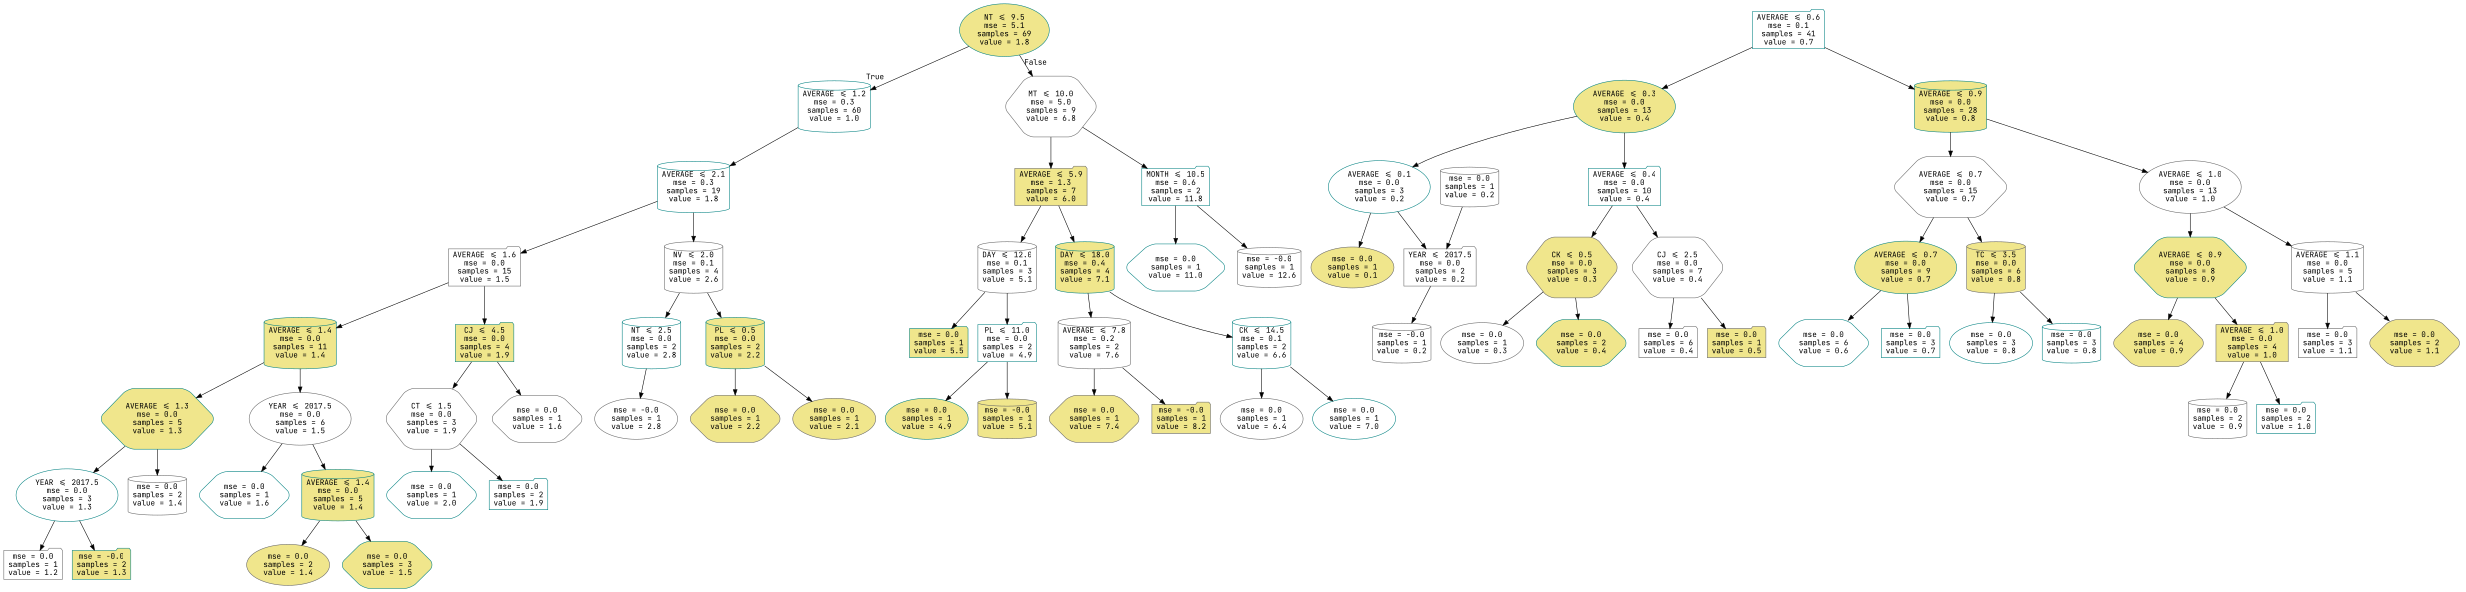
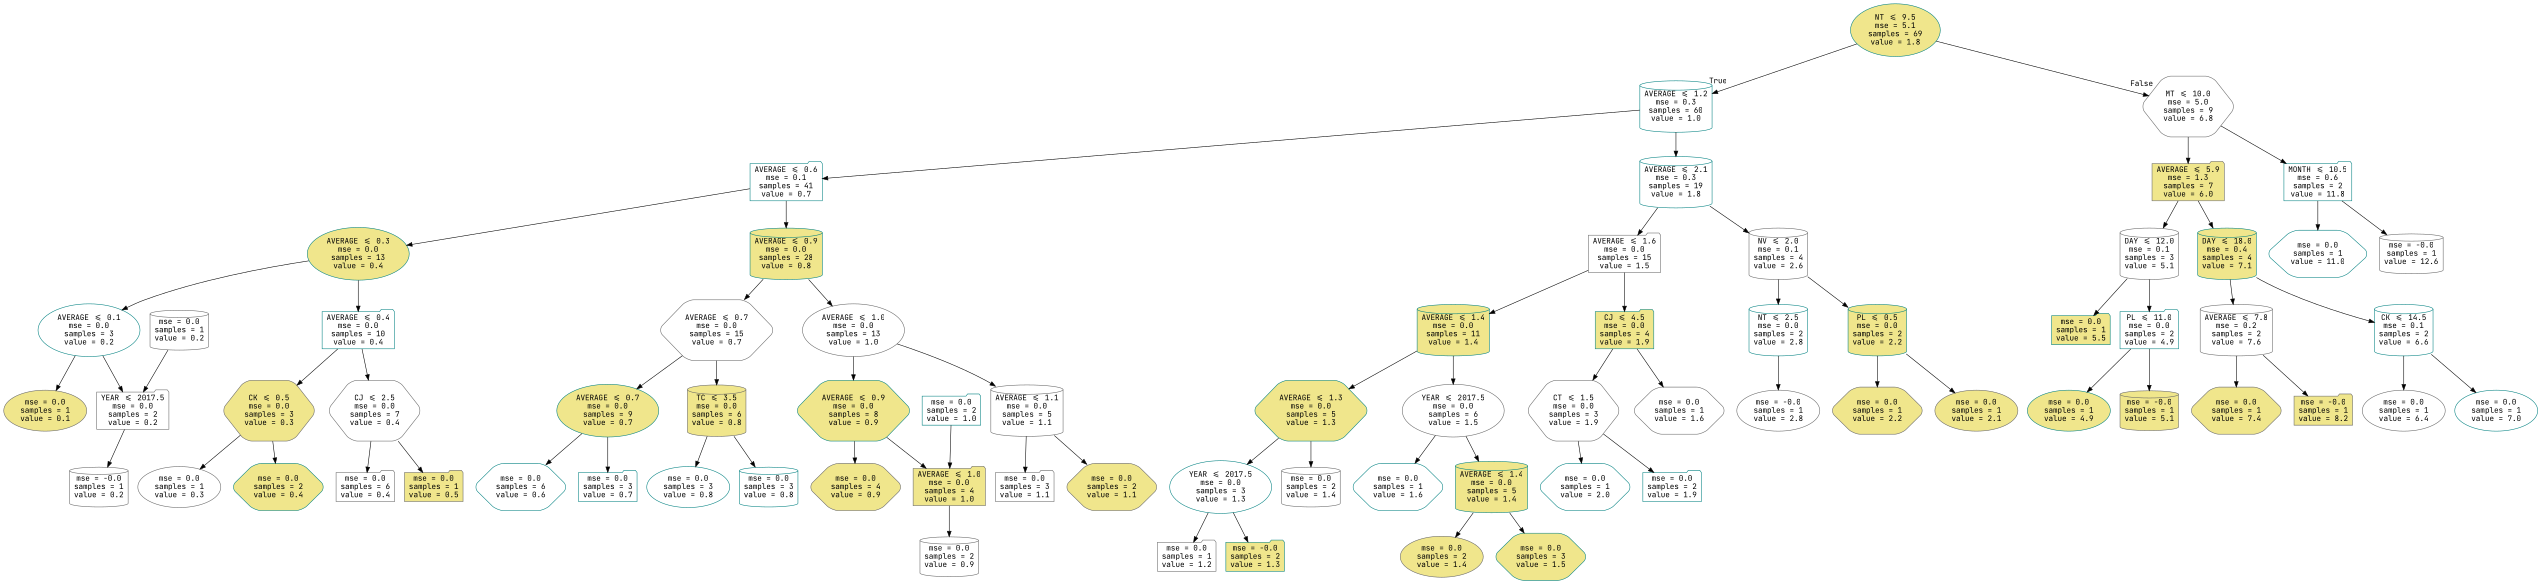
none -> (1234, 144)
(2269, 381) -> (950, 444)
